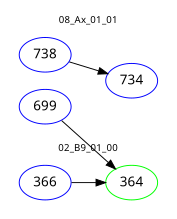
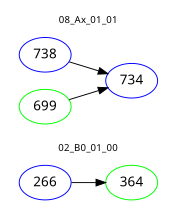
(45, 107) -> (45, 107)
(90, 146) -> (84, 95)
(88, 148) -> (88, 148)
(45, 183) -> (45, 183)
